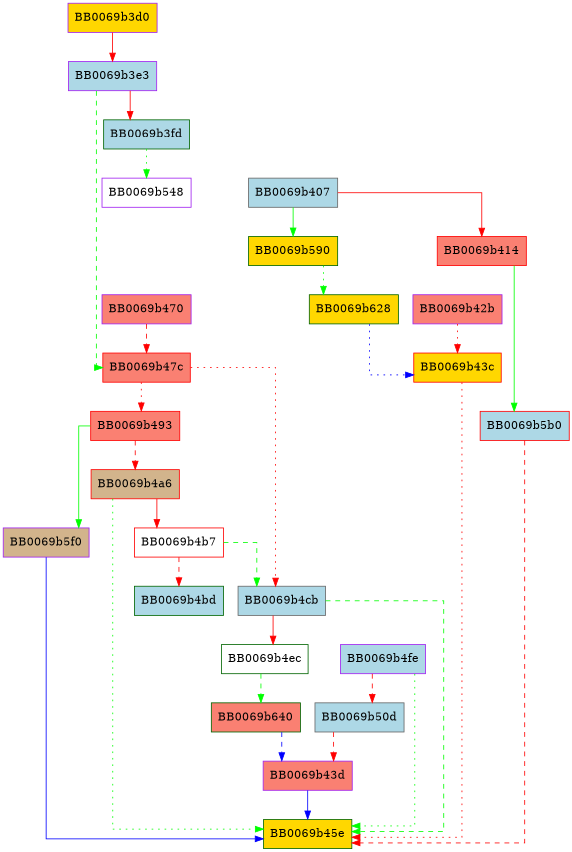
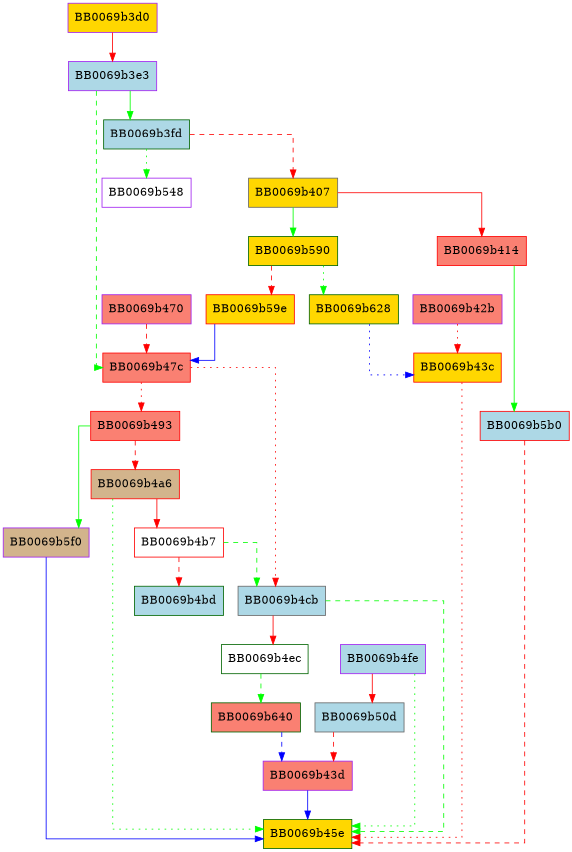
(130, 101) -> (130, 101)
none -> (259, 134)
(293, 193) -> (293, 193)
none -> (250, 309)
(372, 684) -> (372, 684)
